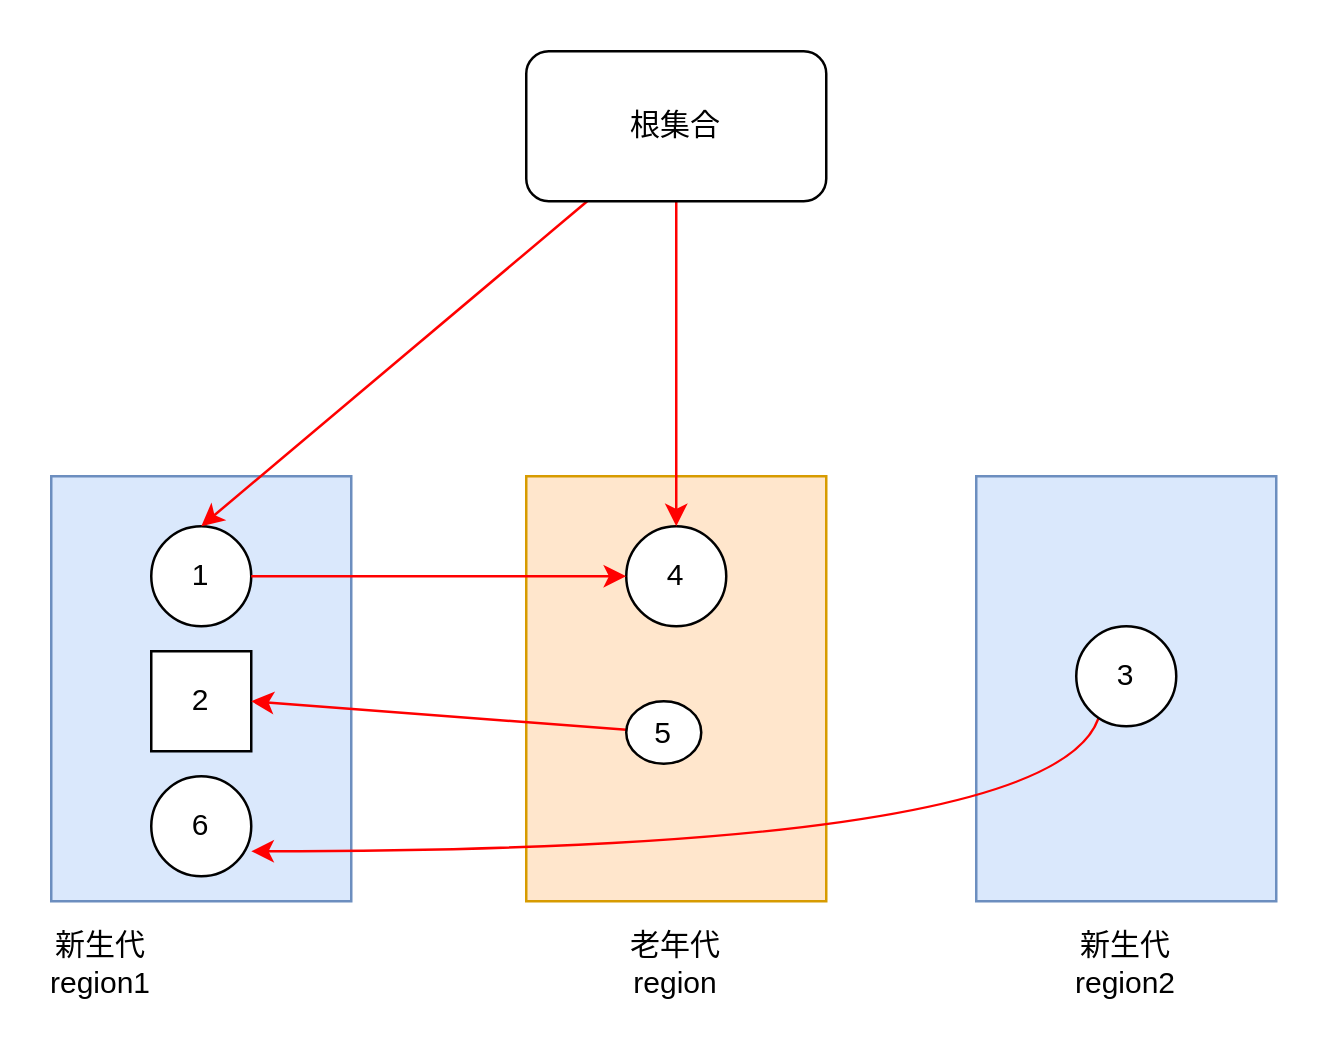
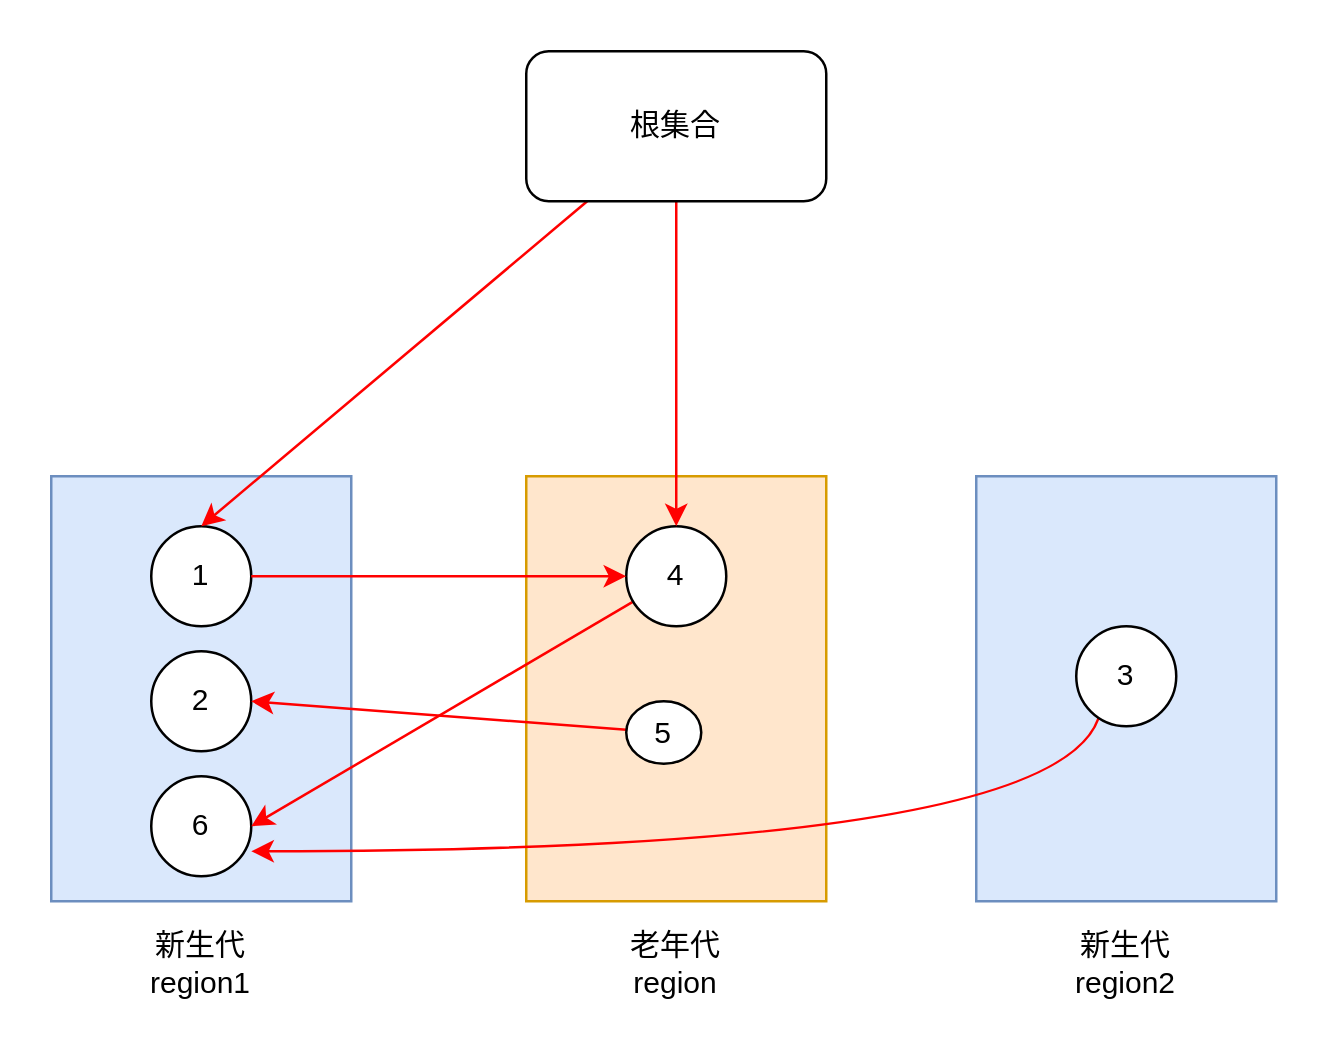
none -> (540, 656)
(201, 701) -> (201, 701)
(101, 964) -> (201, 964)
